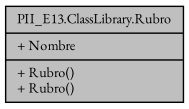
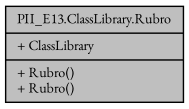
(47, 46) -> (56, 46)
